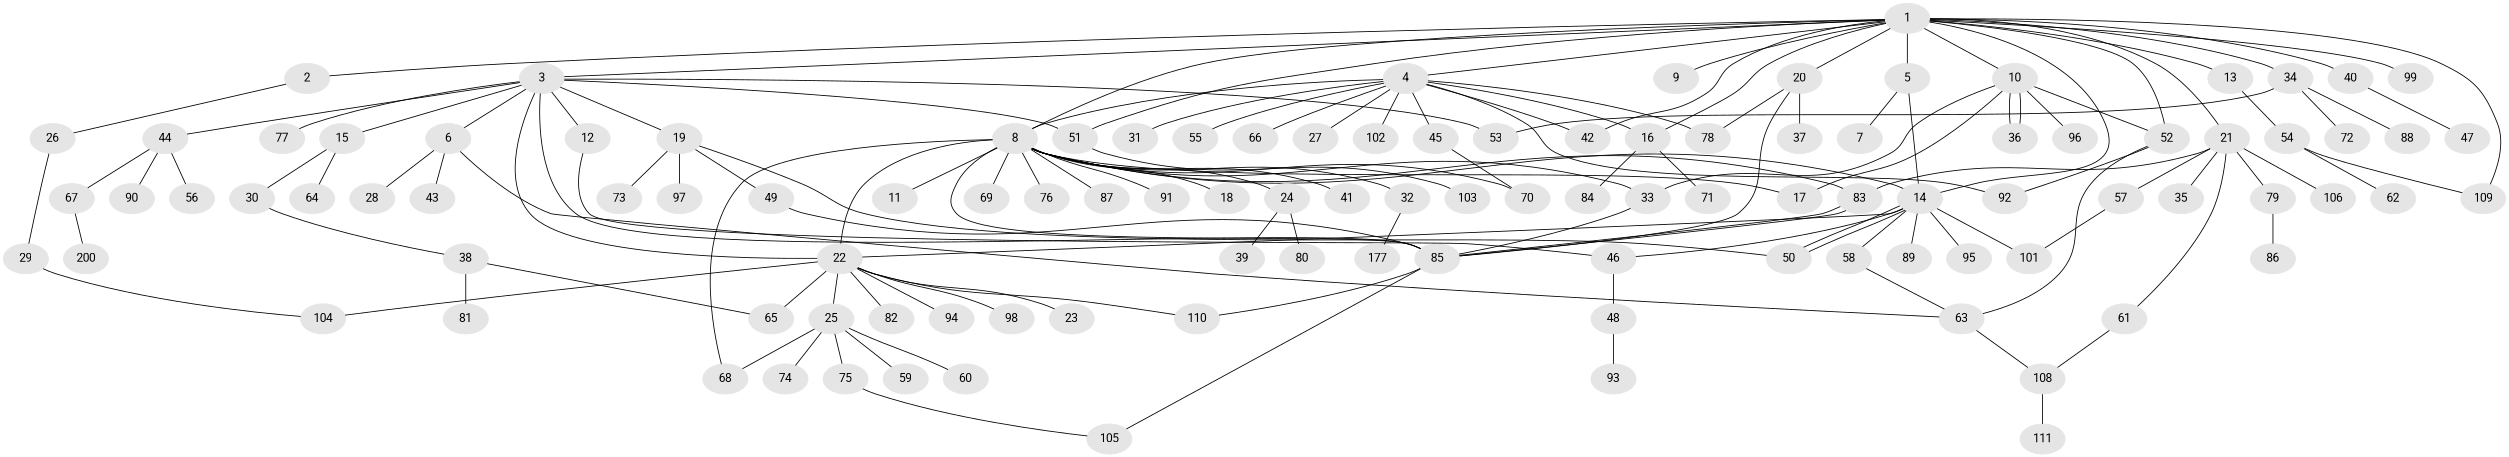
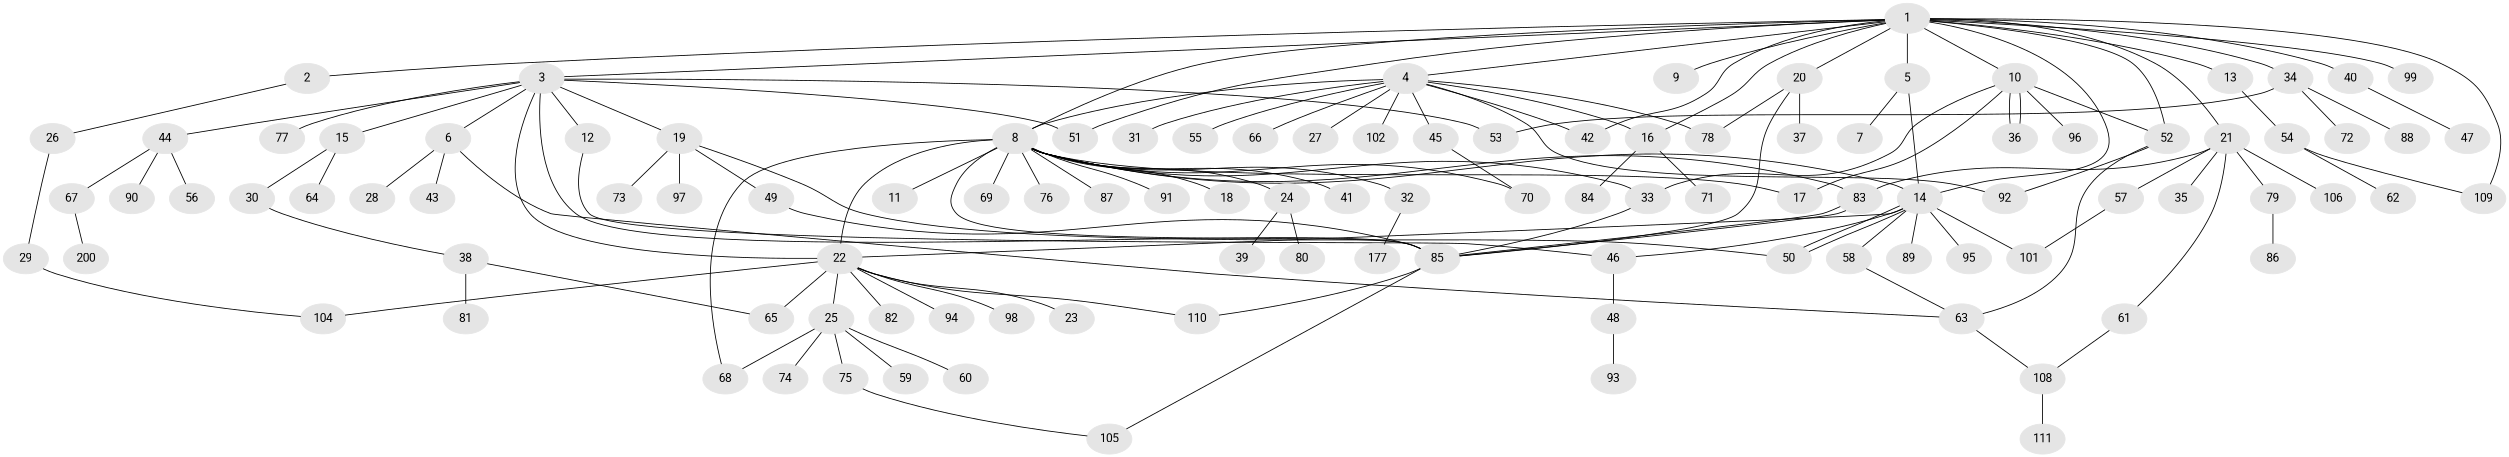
(1467, 199) -> none
